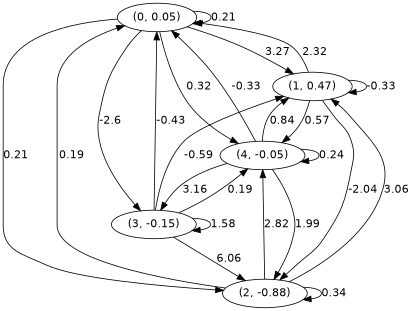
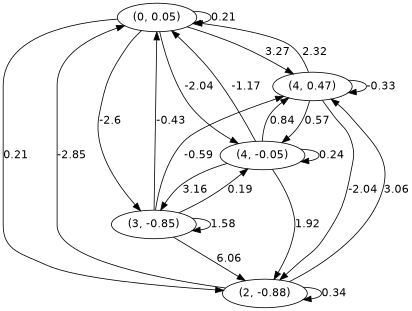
(199, 86) -> (199, 86)
(246, 86) -> (246, 86)
(312, 86) -> (312, 86)
(72, 155) -> (72, 155)
(154, 224) -> (154, 224)
(308, 224) -> (308, 224)
(264, 229) -> none
